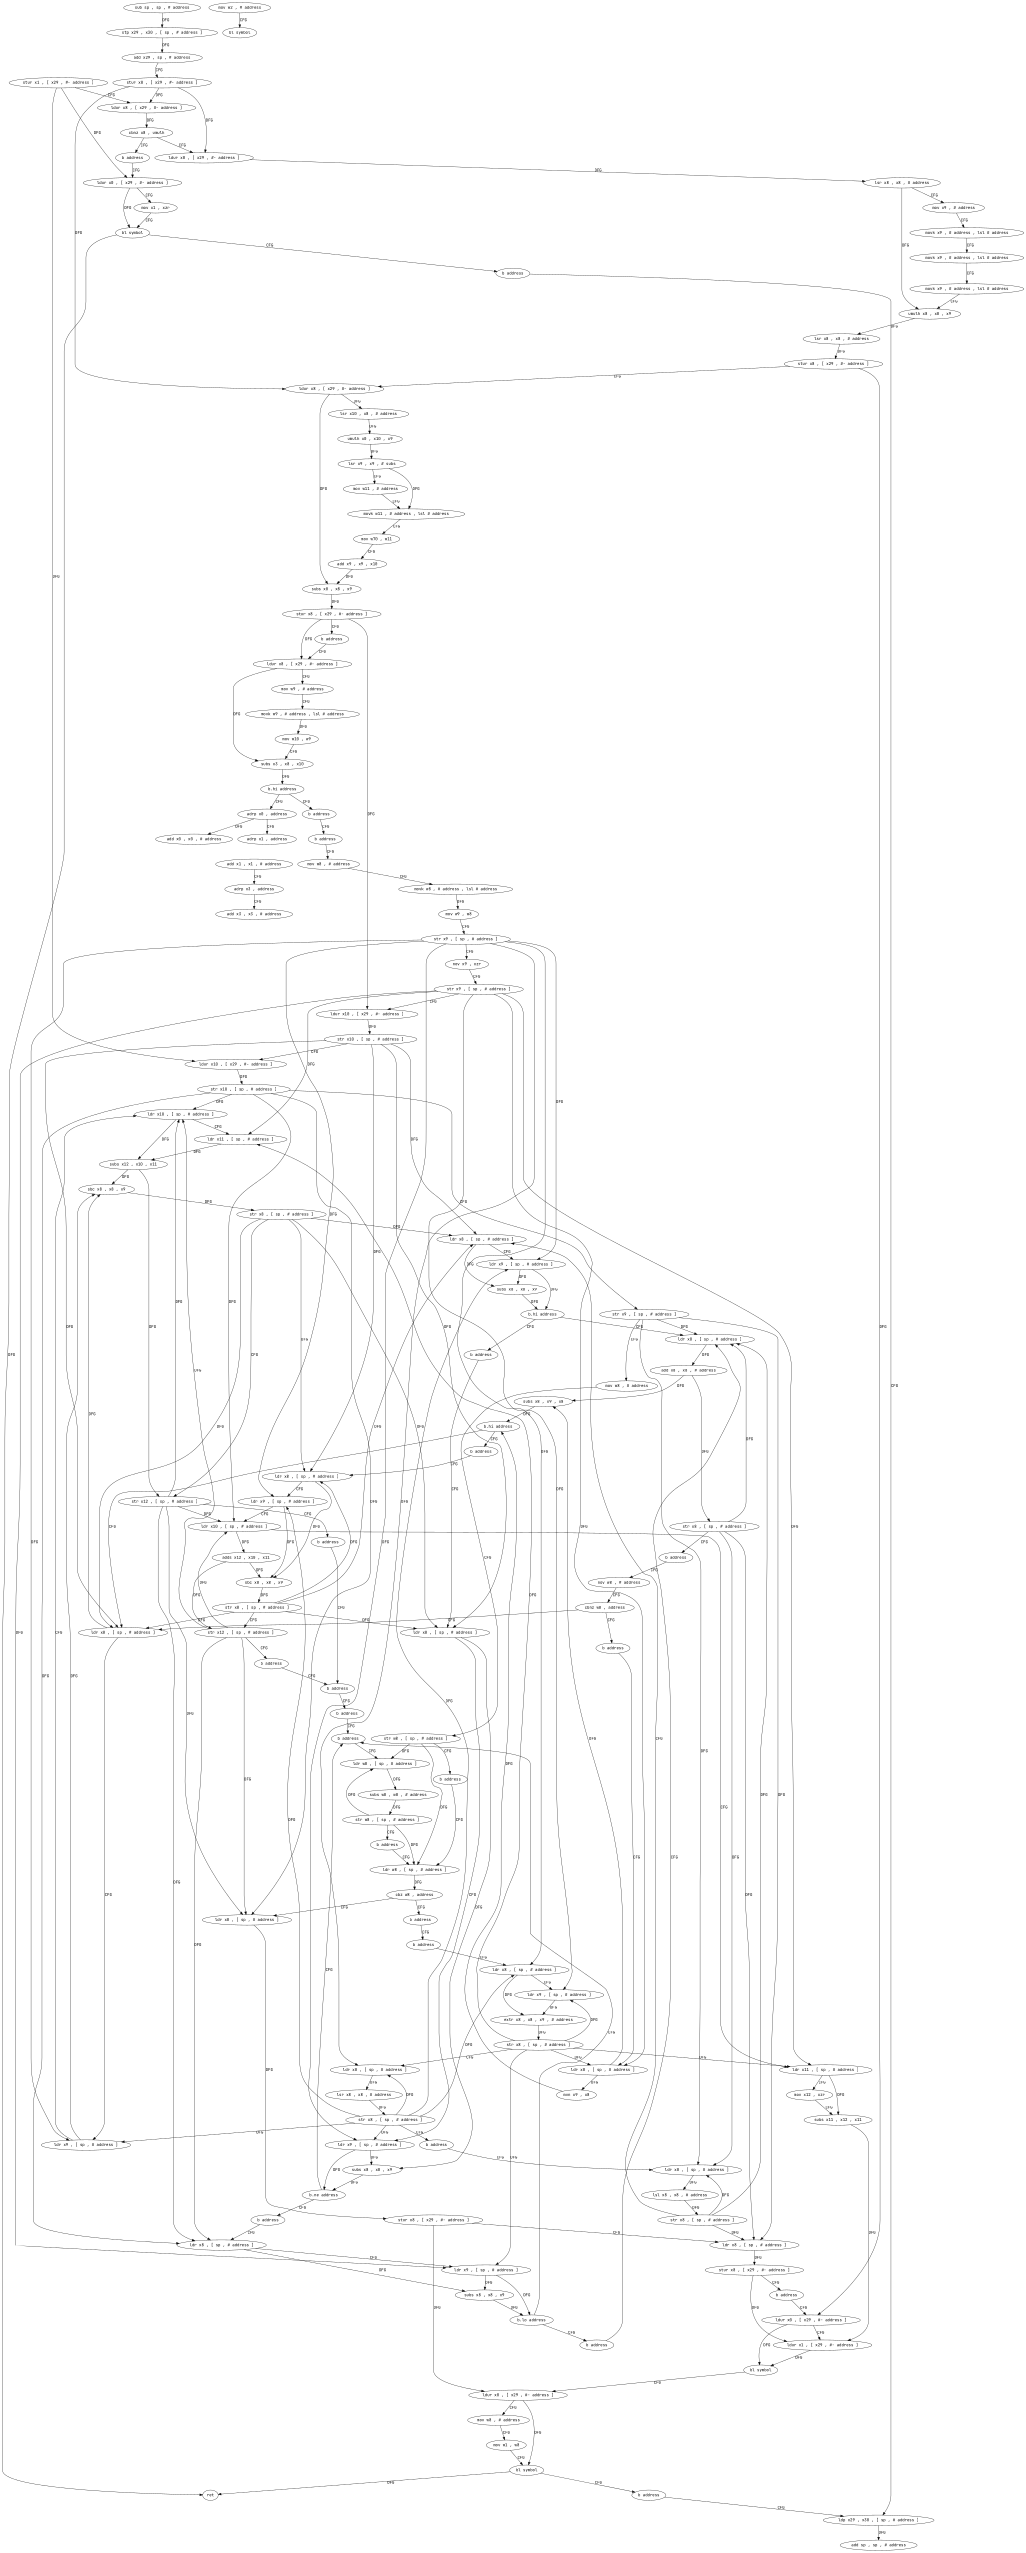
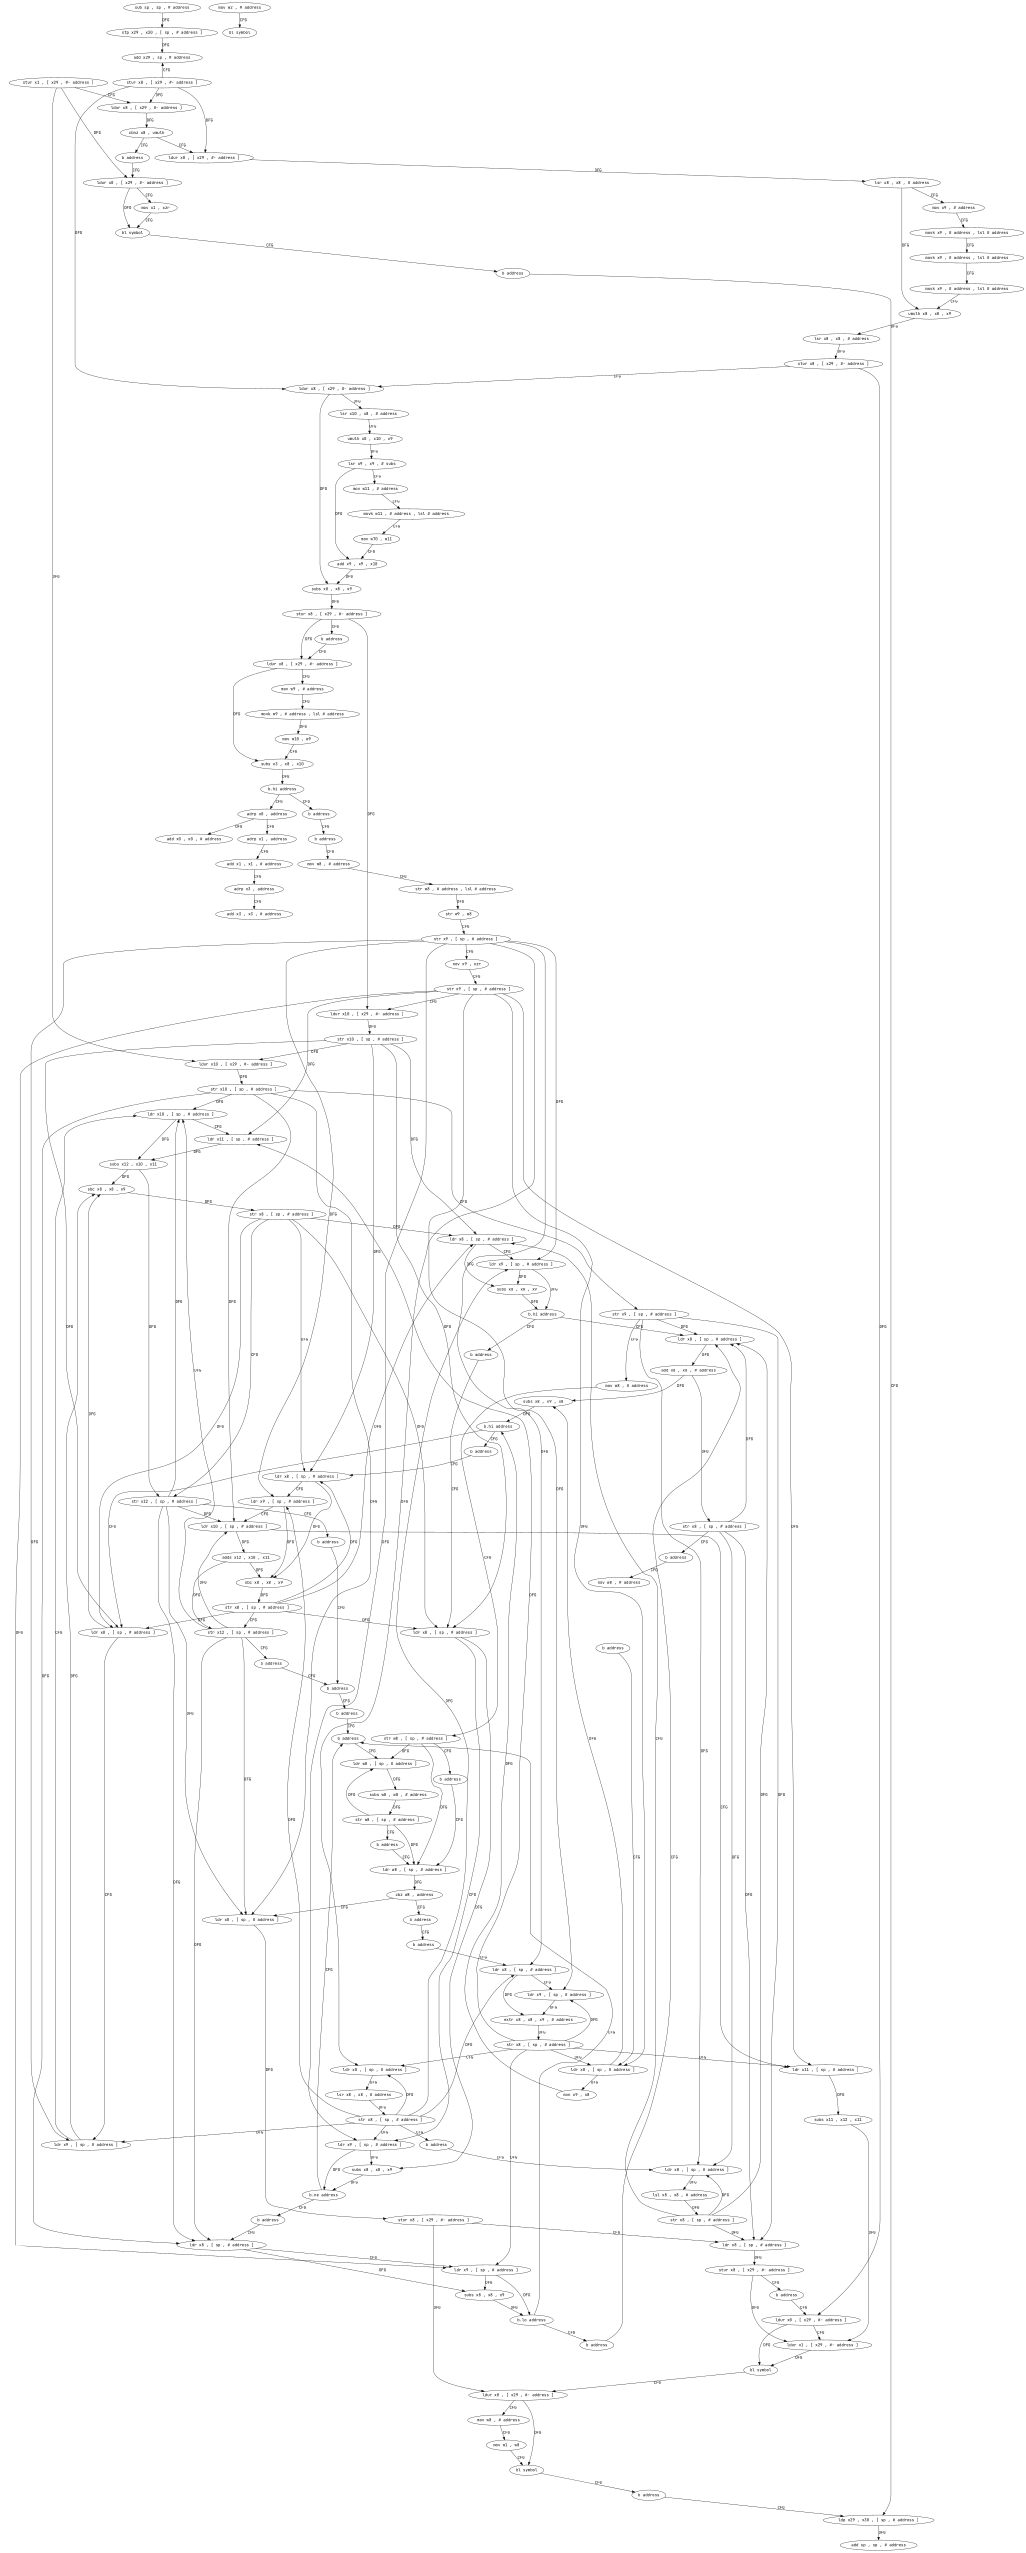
(155, 69) -> (163, 72)
(409, 482) -> (335, 510)
none -> (261, 850)
(456, 889) -> (456, 889)
(459, 914) -> (459, 914)
(605, 1608) -> none
(810, 2095) -> none
(210, 2495) -> none
